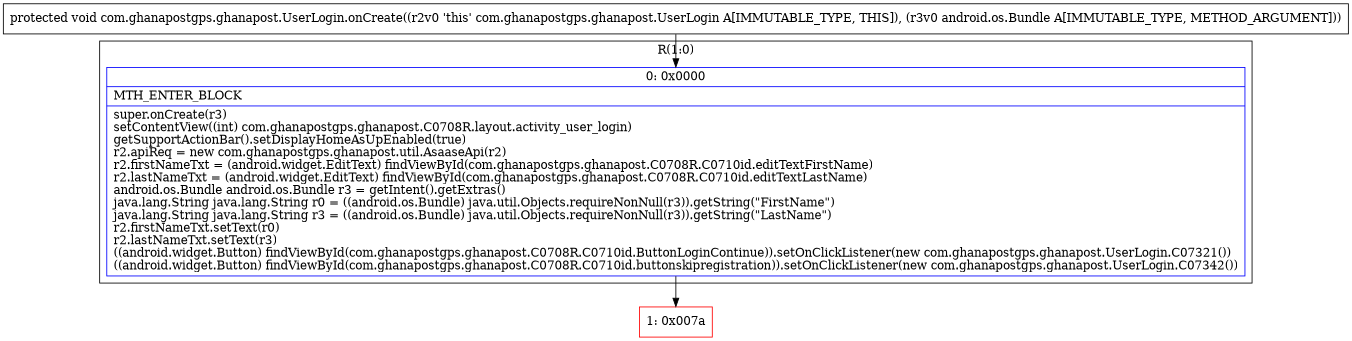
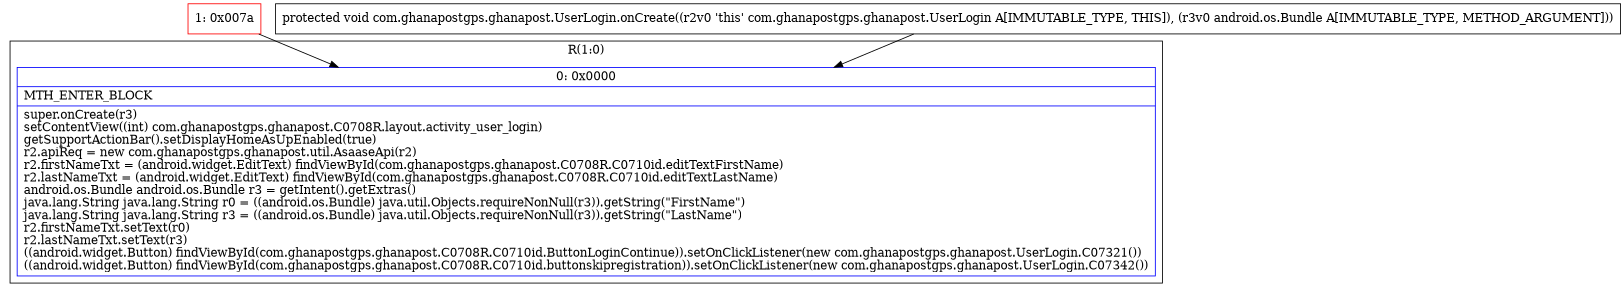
(676, 288) -> (295, 49)
